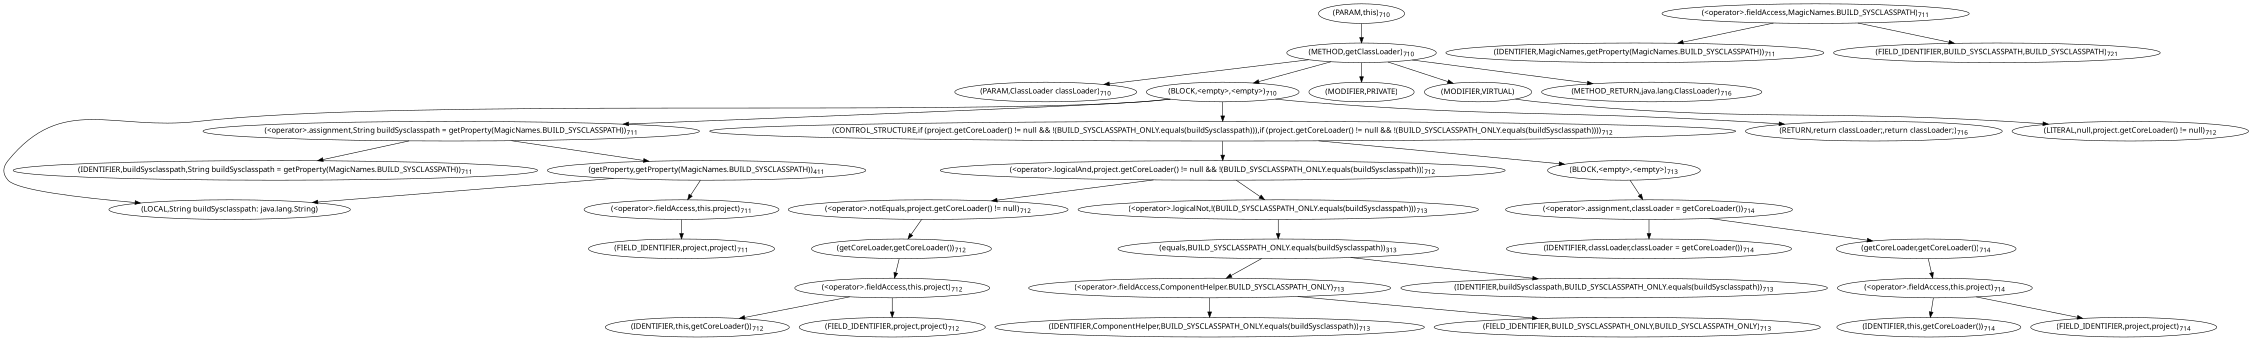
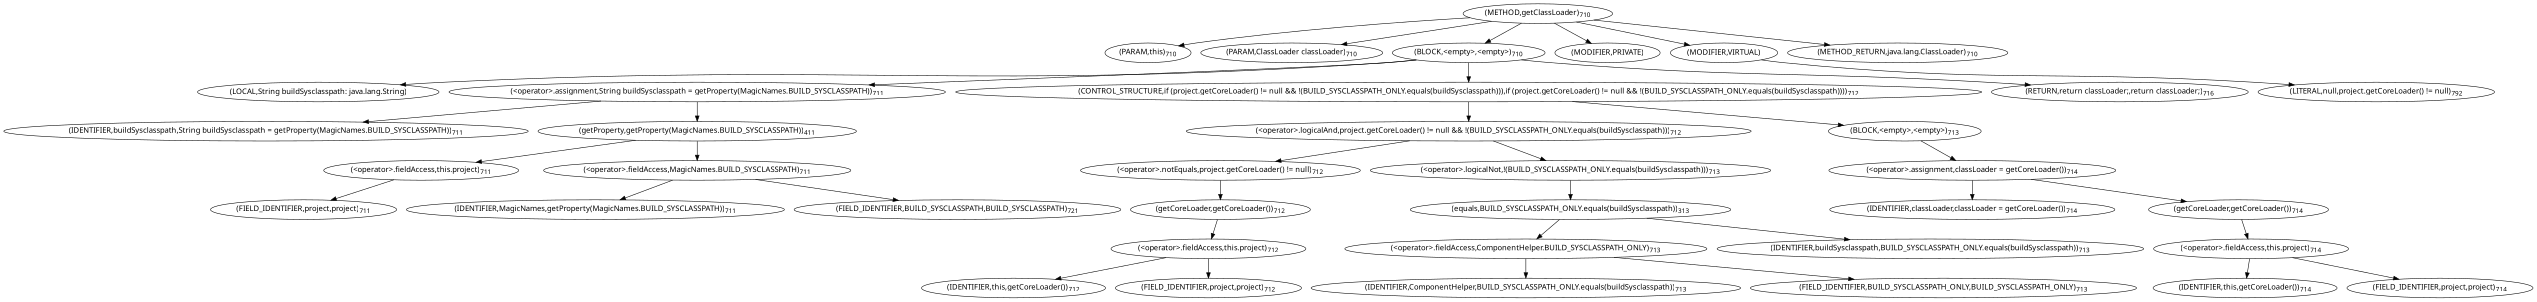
(1362, 31) -> (1327, 28)
(1726, 91) -> (1972, 52)
(2211, 130) -> (2457, 91)
(466, 190) -> (697, 148)
